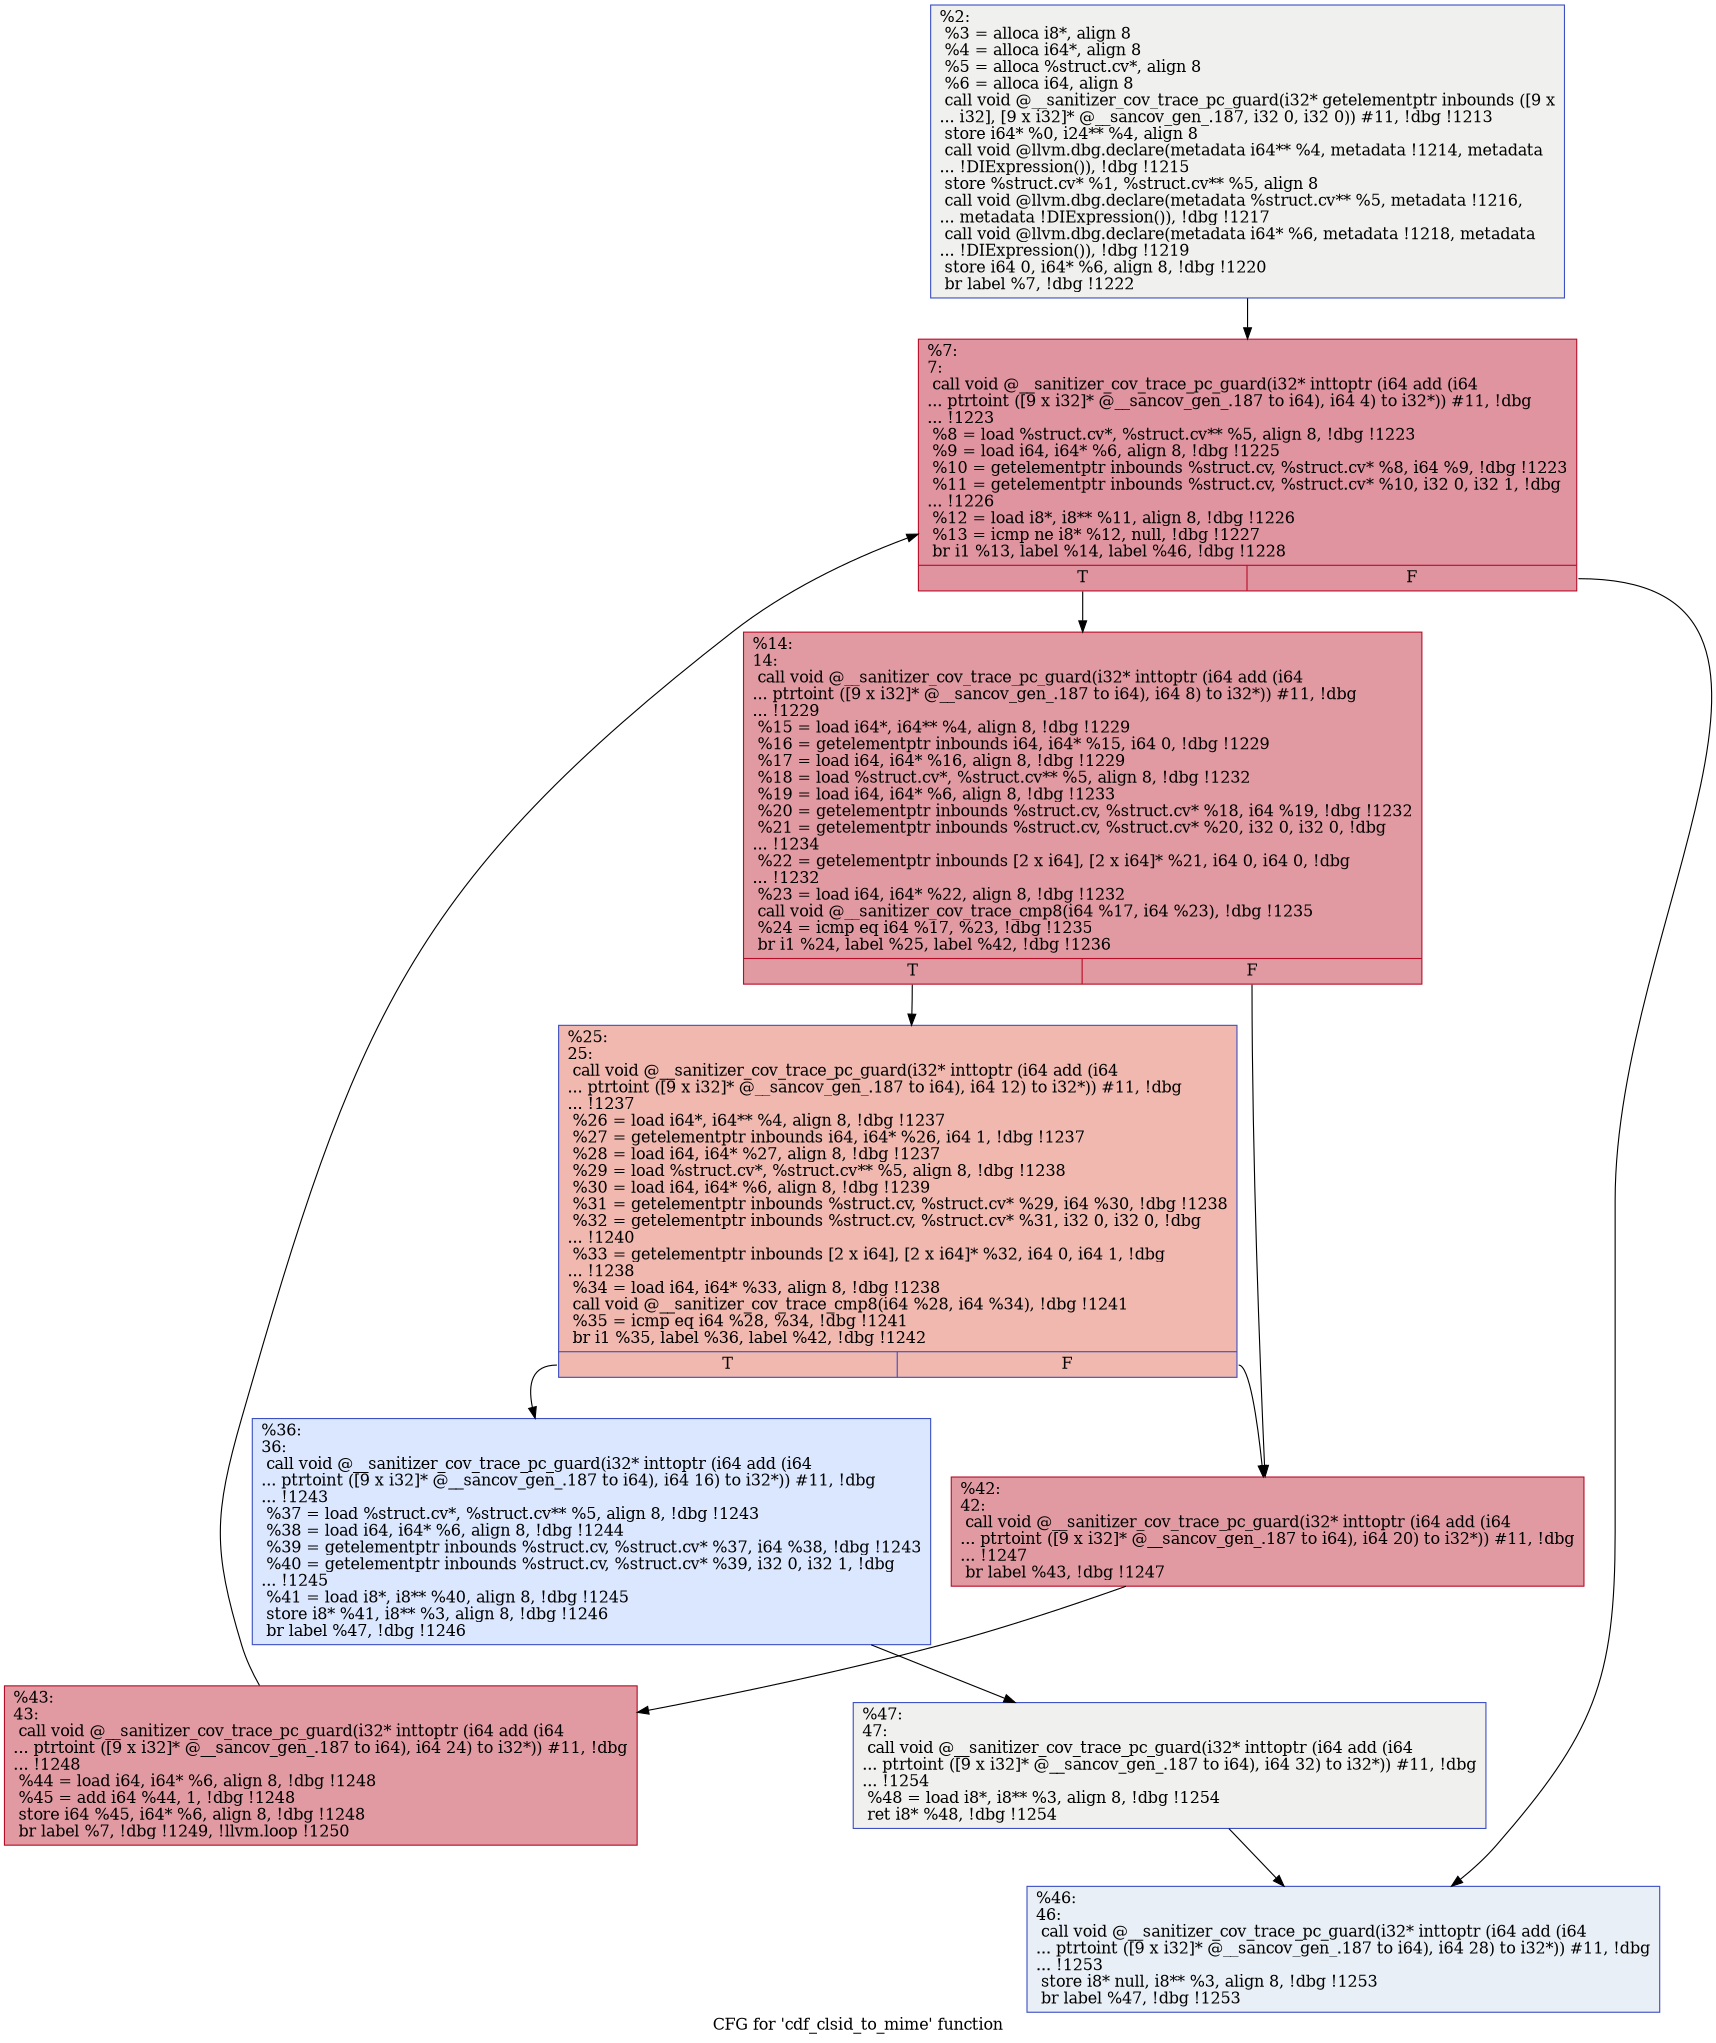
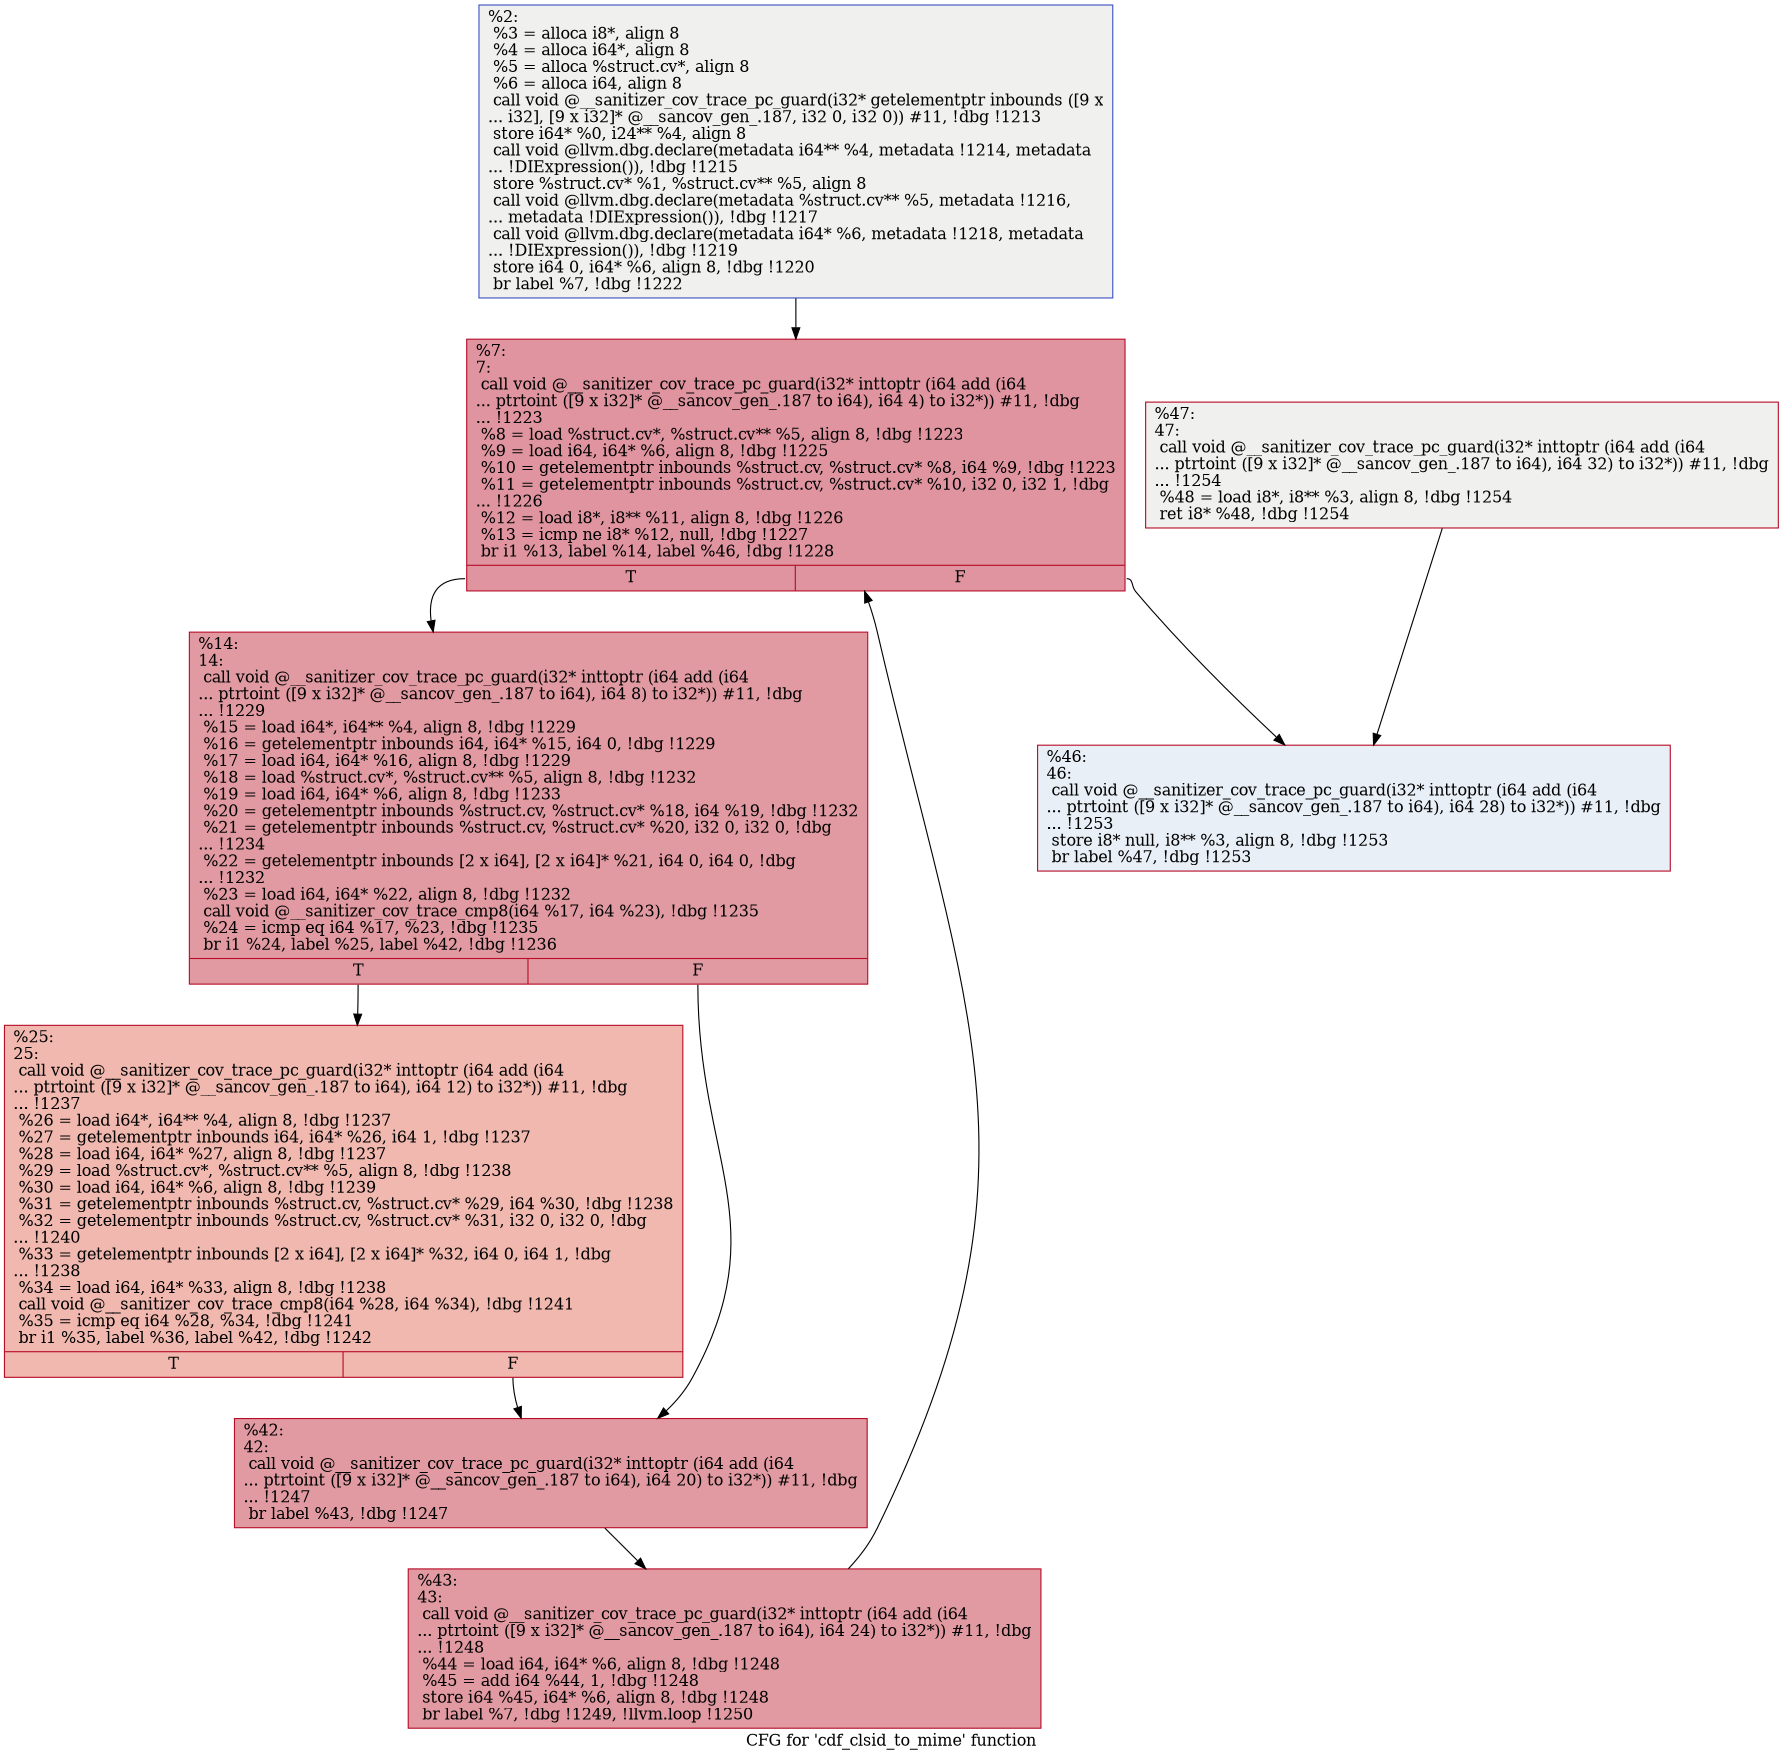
(898, 1201) -> (344, 1201)
(591, 1532) -> none
(1170, 1766) -> (1462, 465)
(1343, 1949) -> (1354, 808)
